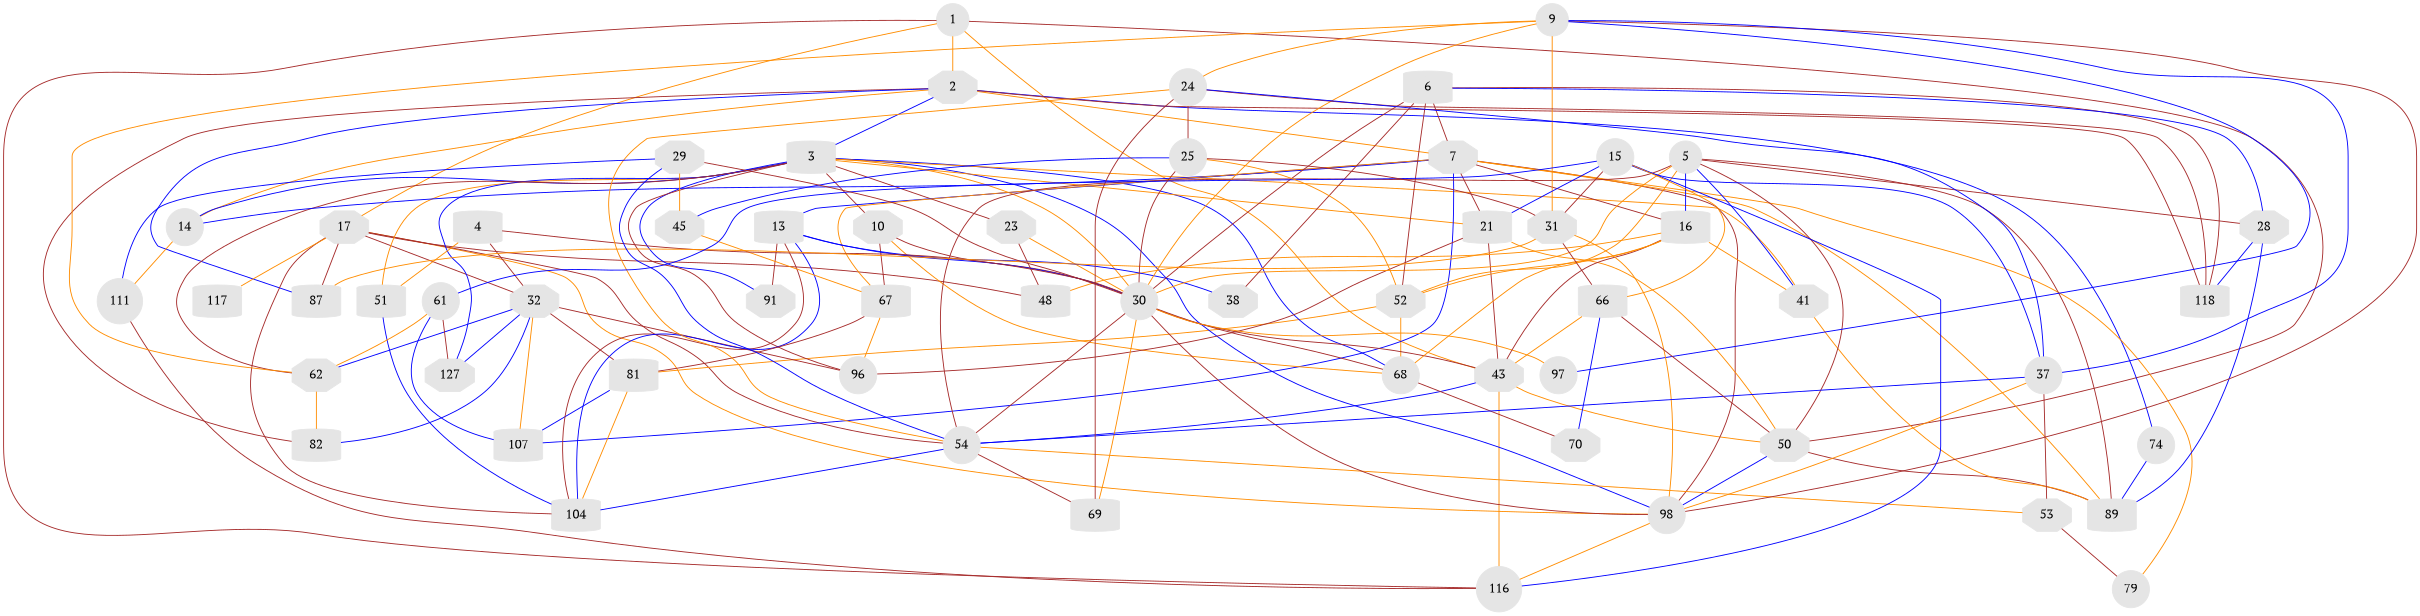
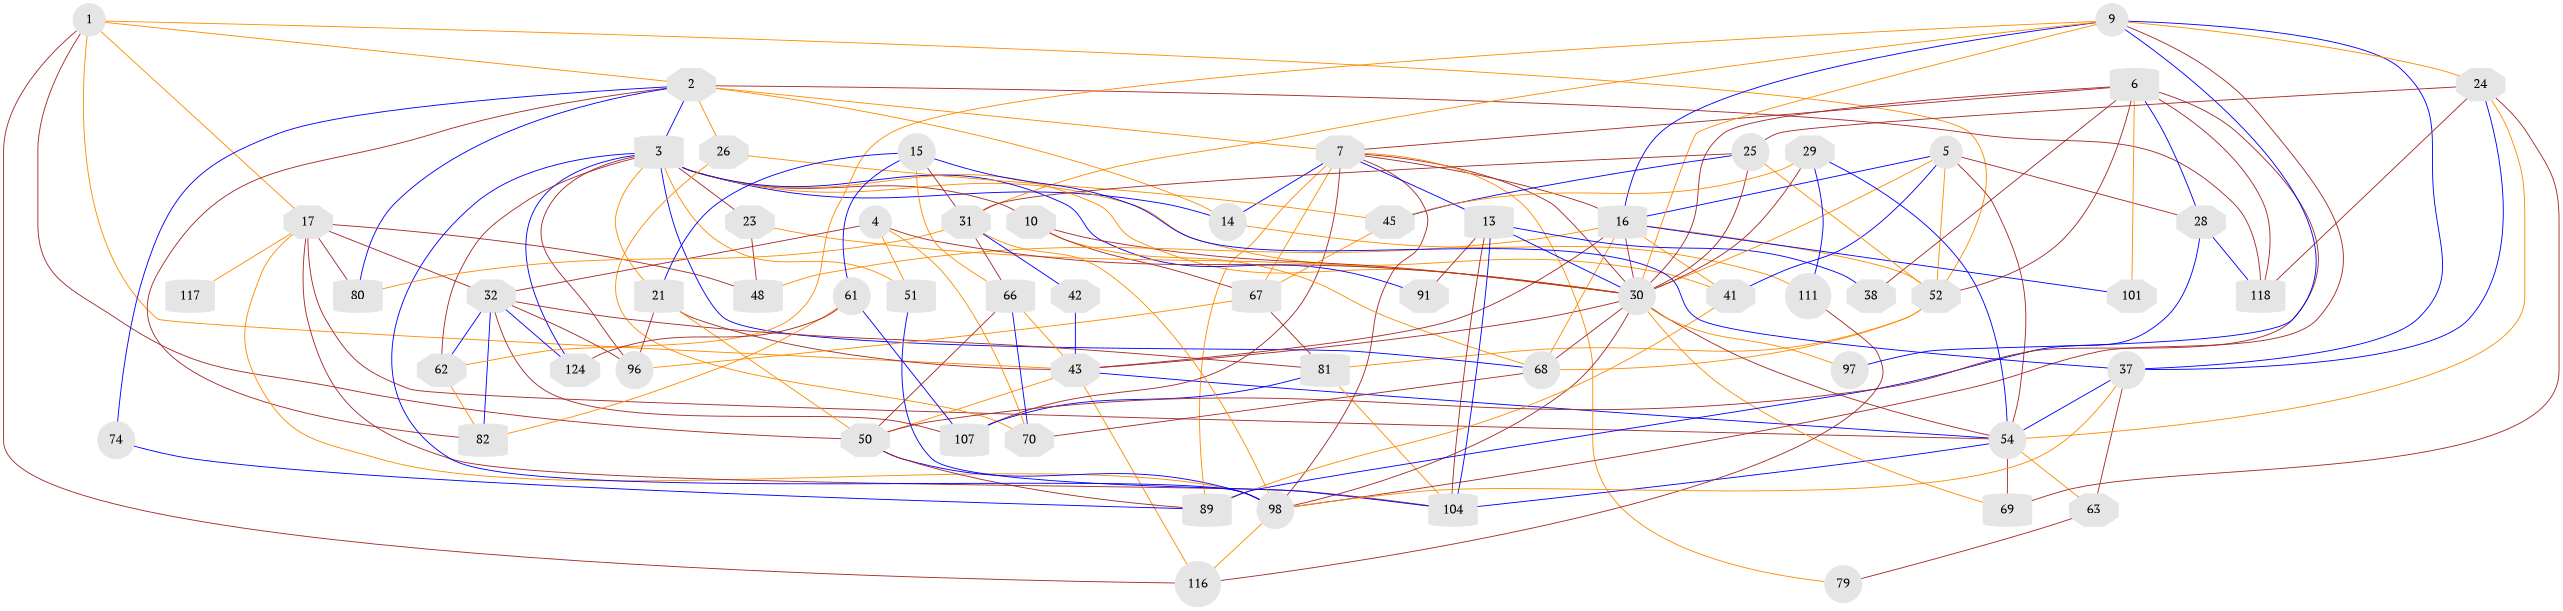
none -> (1120, 54)
none -> (1832, 68)
(1188, 87) -> (2481, 85)
none -> (724, 152)
(1467, 187) -> (1546, 201)
(478, 227) -> (875, 222)
(2022, 241) -> none
none -> (1629, 255)
(1832, 271) -> (1706, 405)
none -> (1075, 296)
none -> (2132, 296)
(316, 301) -> (358, 296)
none -> (973, 315)
(381, 343) -> (677, 383)
(526, 373) -> (694, 415)
(450, 375) -> (575, 370)
(1069, 399) -> (1224, 368)
(1941, 434) -> none
(2047, 515) -> (2094, 510)
